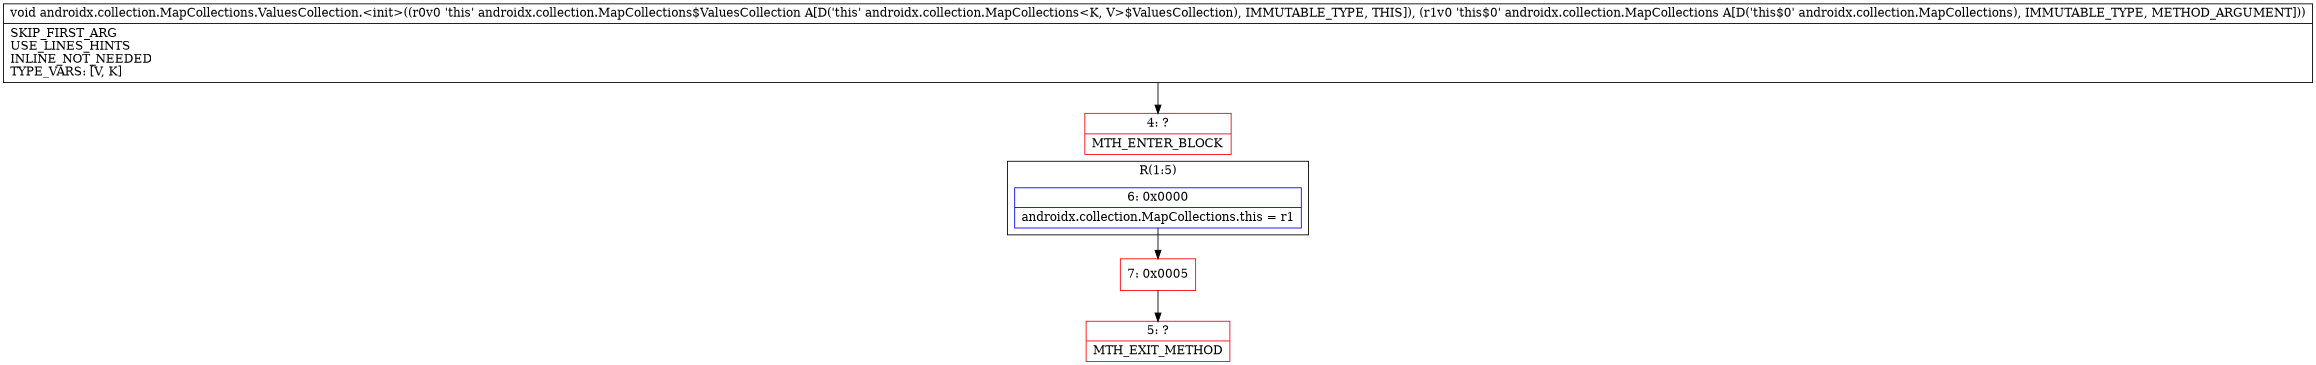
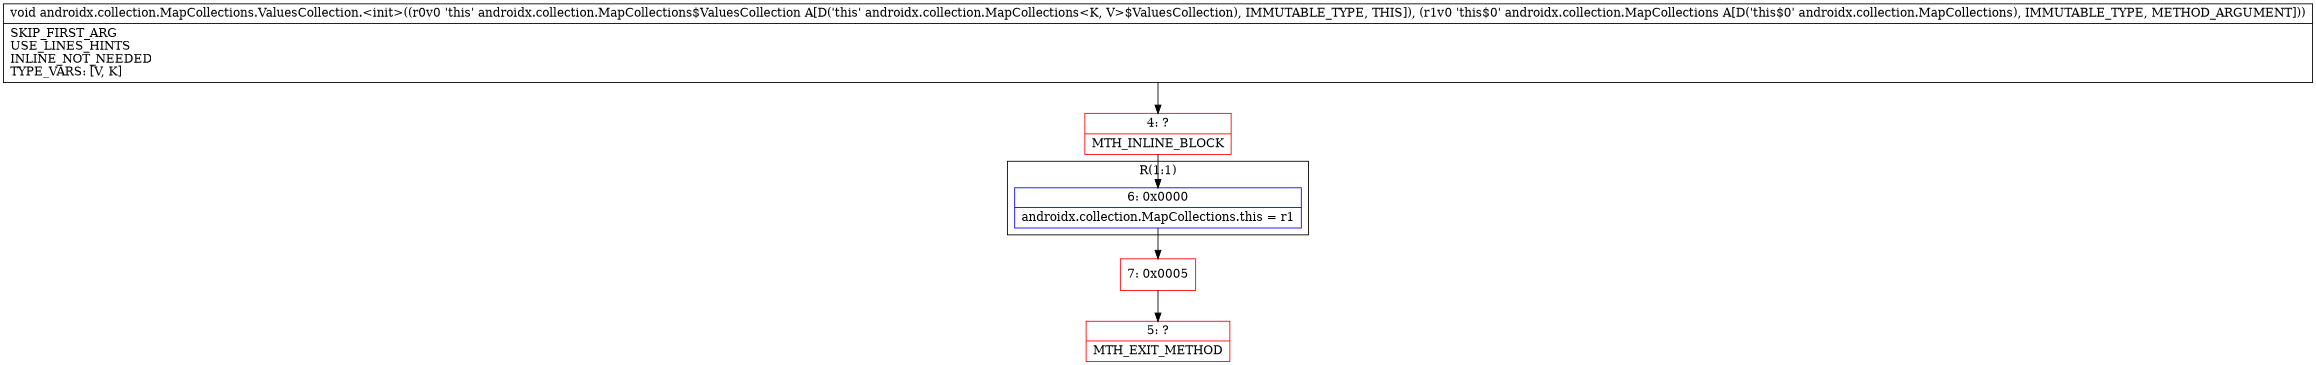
(1158, 144) -> (1158, 144)
none -> (1158, 167)
(1158, 171) -> (1158, 171)
